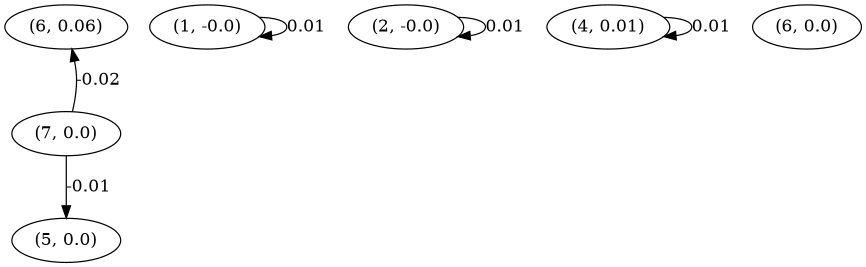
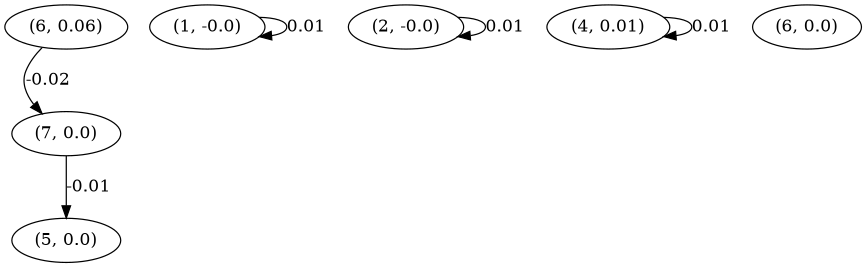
(76, 86) -> (25, 75)
